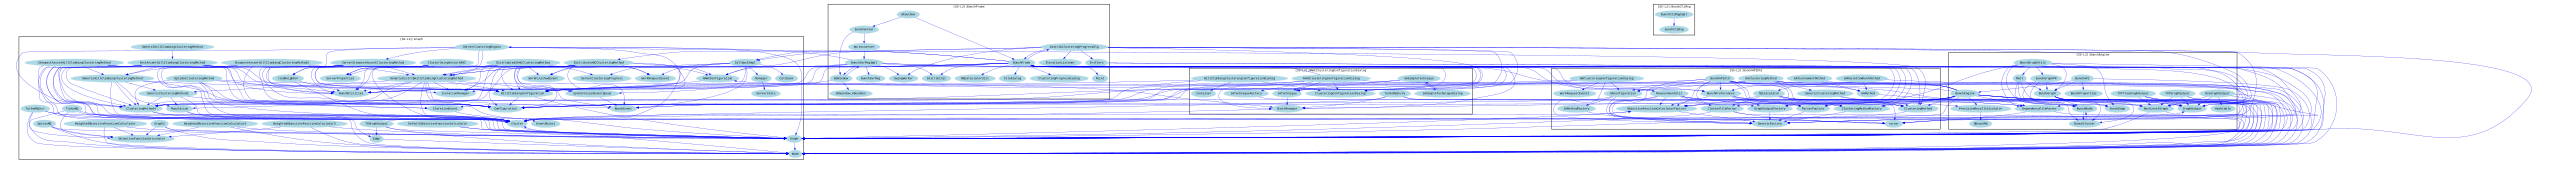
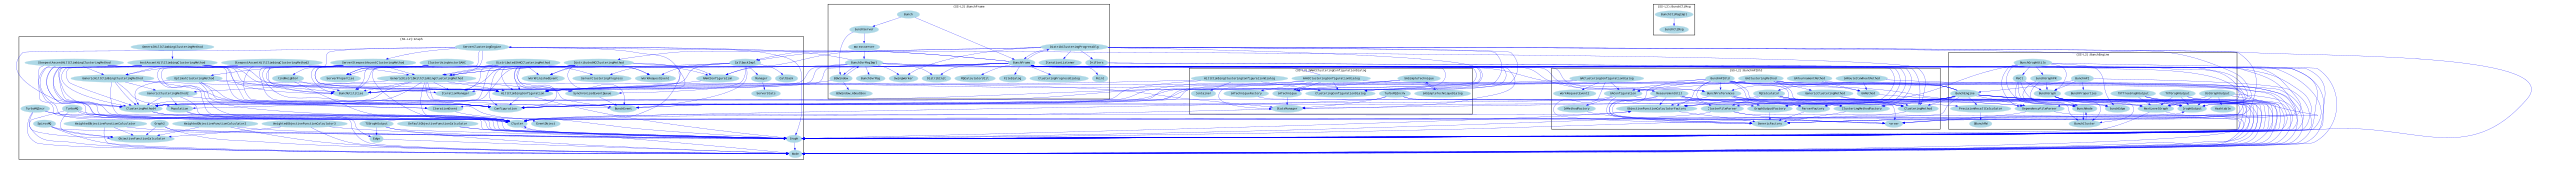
(908, 14) -> (908, 14)
(361, 67) -> (321, 67)
(1558, 85) -> none
